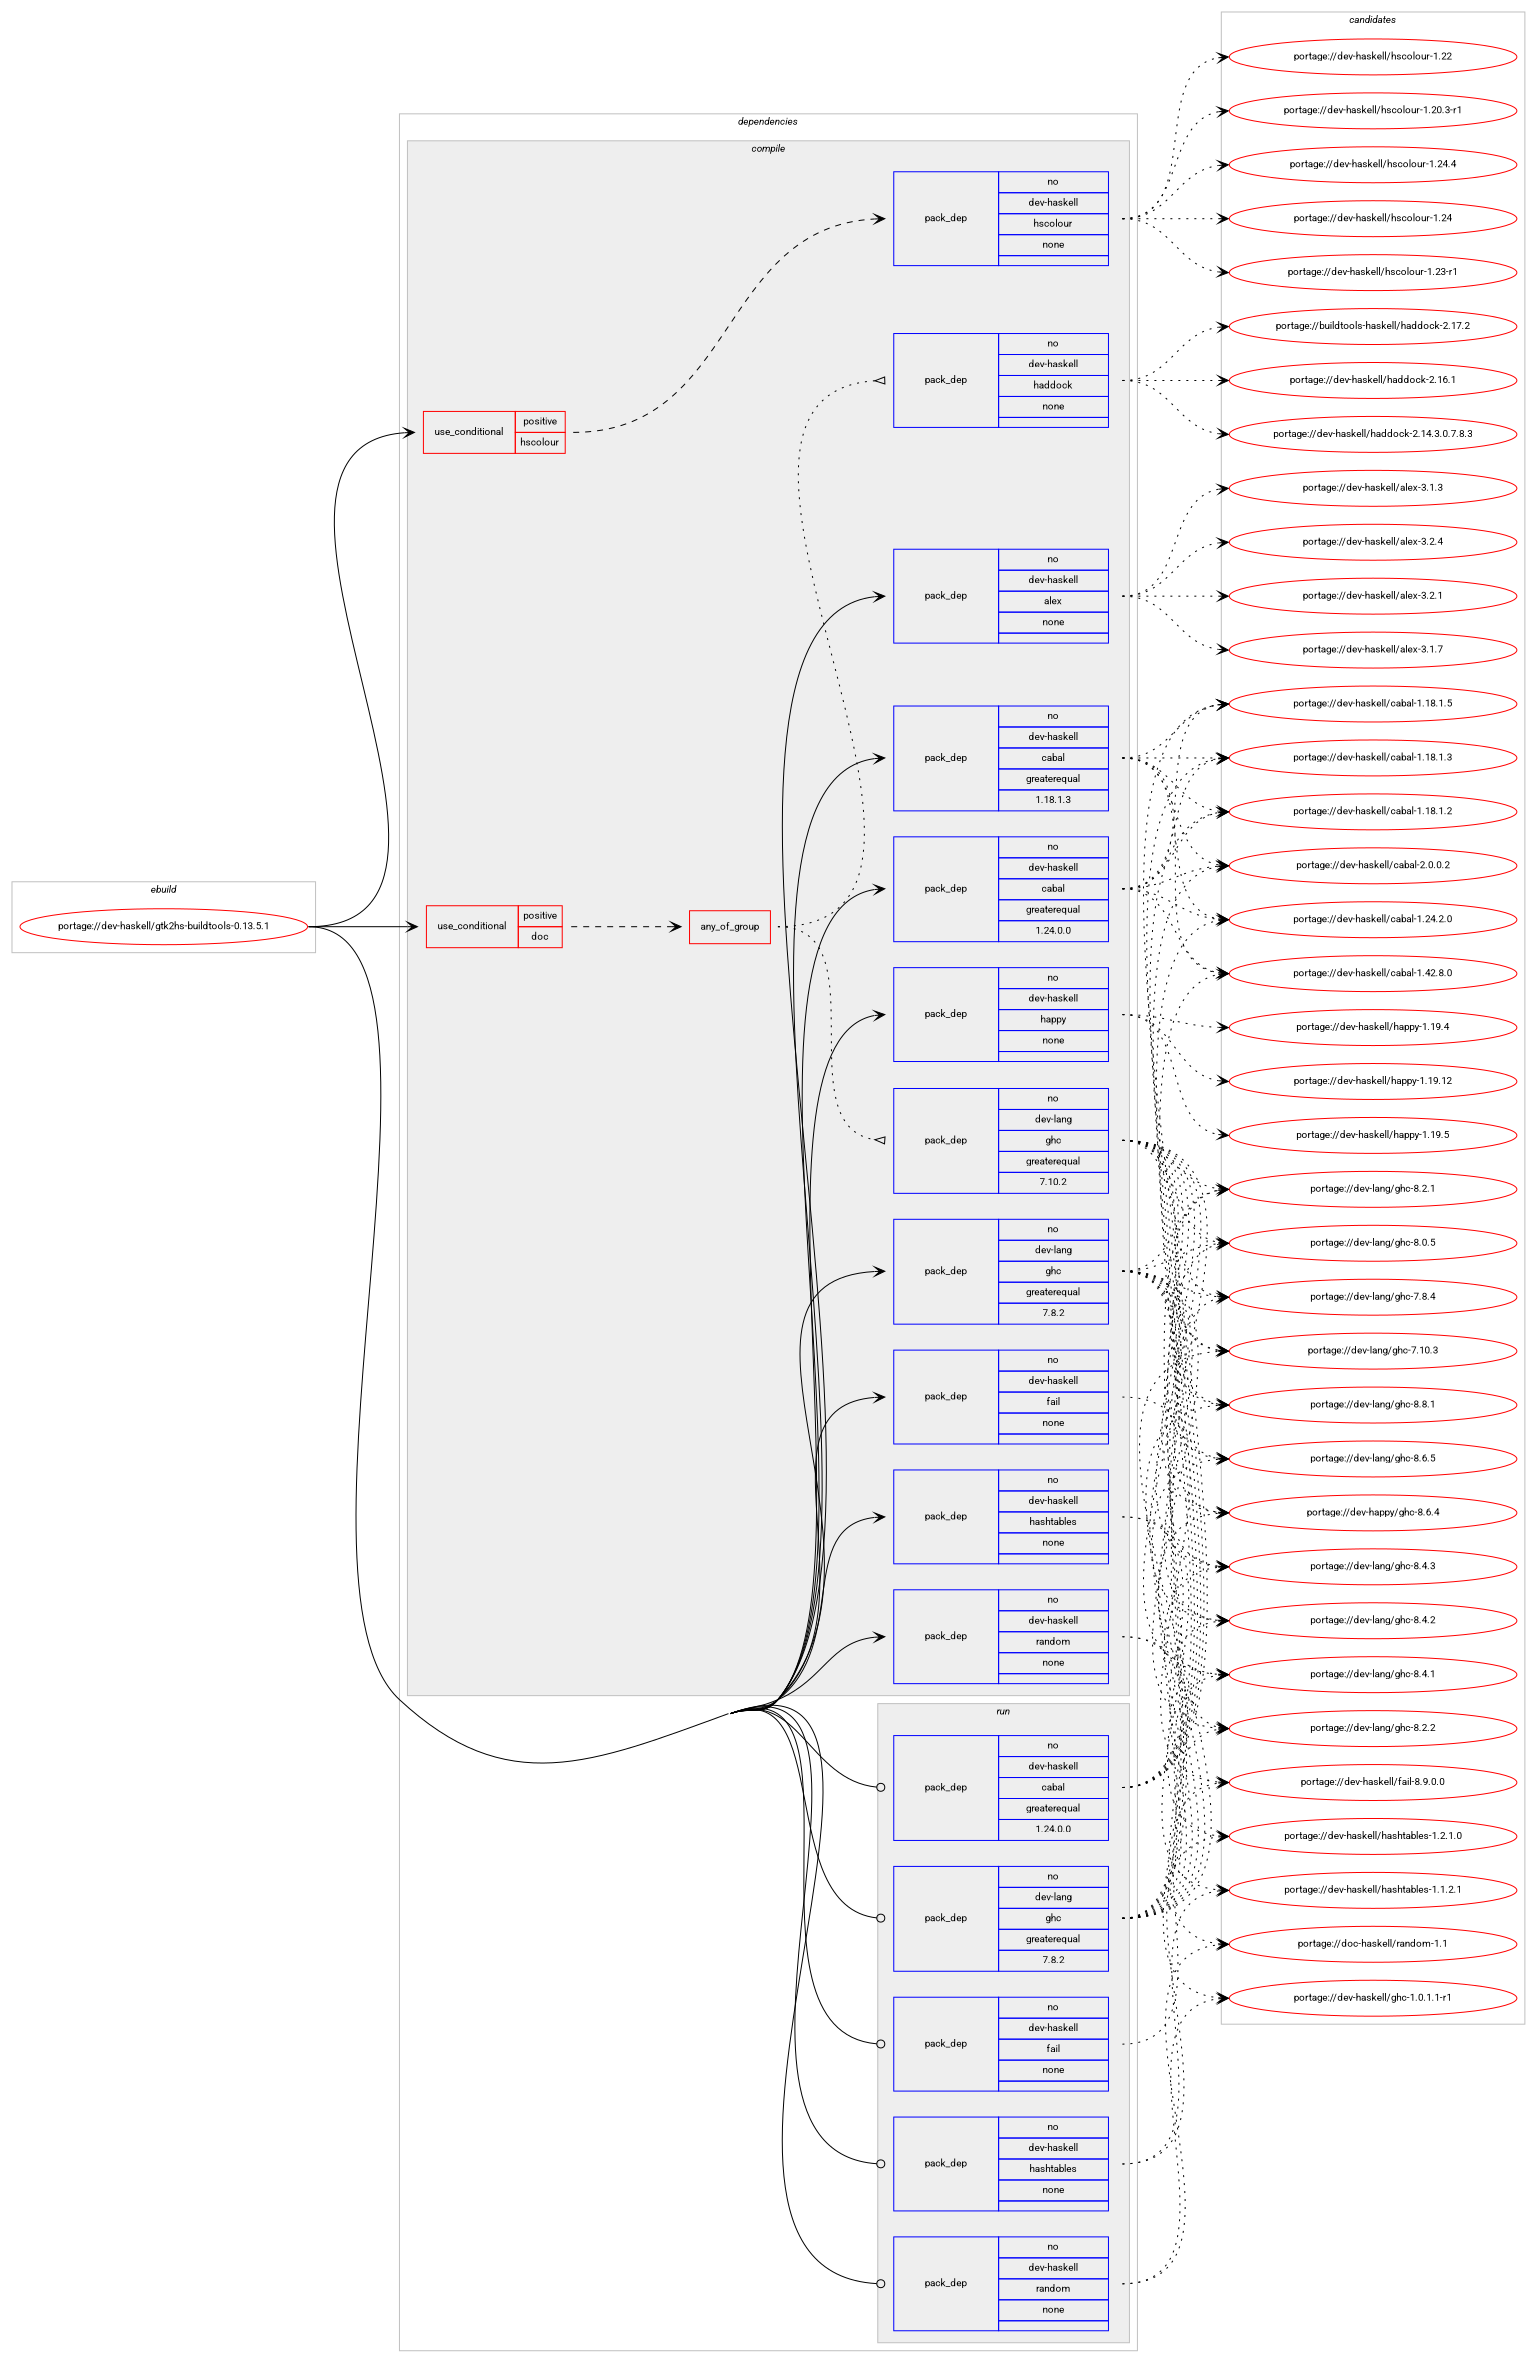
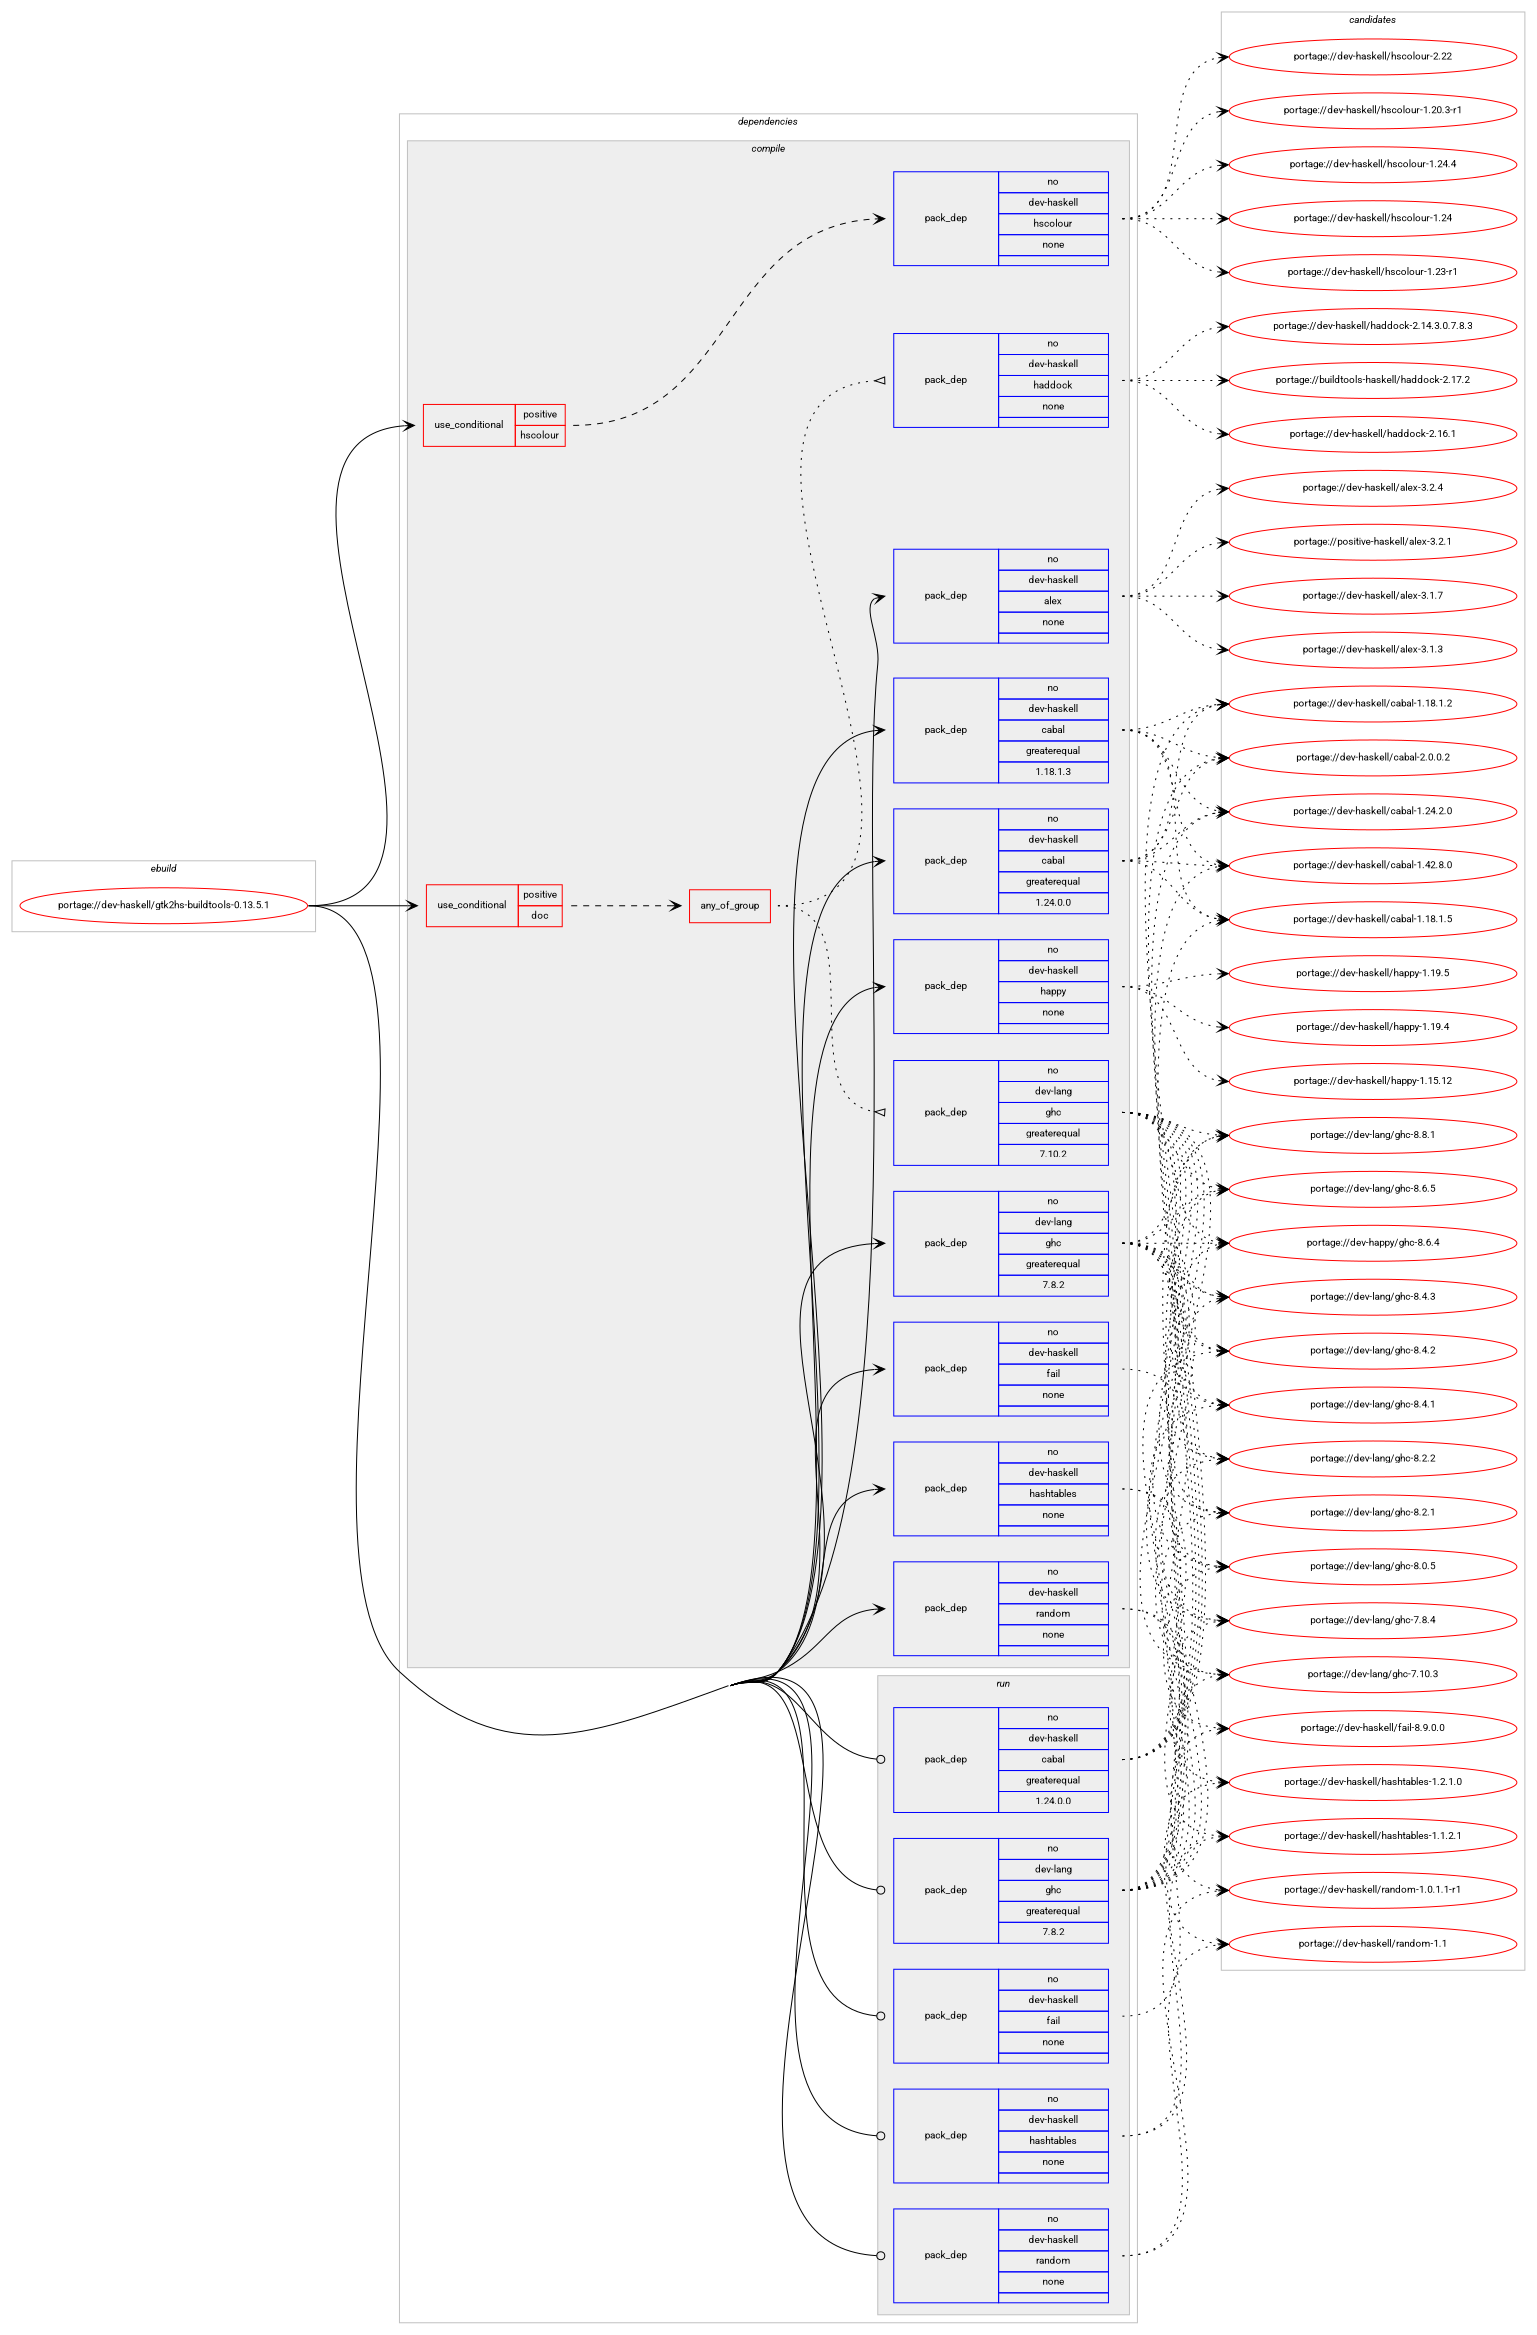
(1373, 57) -> (1373, 57)
(1373, 596) -> (1373, 542)
(1373, 758) -> none
(1373, 1081) -> (1373, 1081)
(1373, 1944) -> (1373, 1944)
(1373, 1998) -> (1373, 1890)
